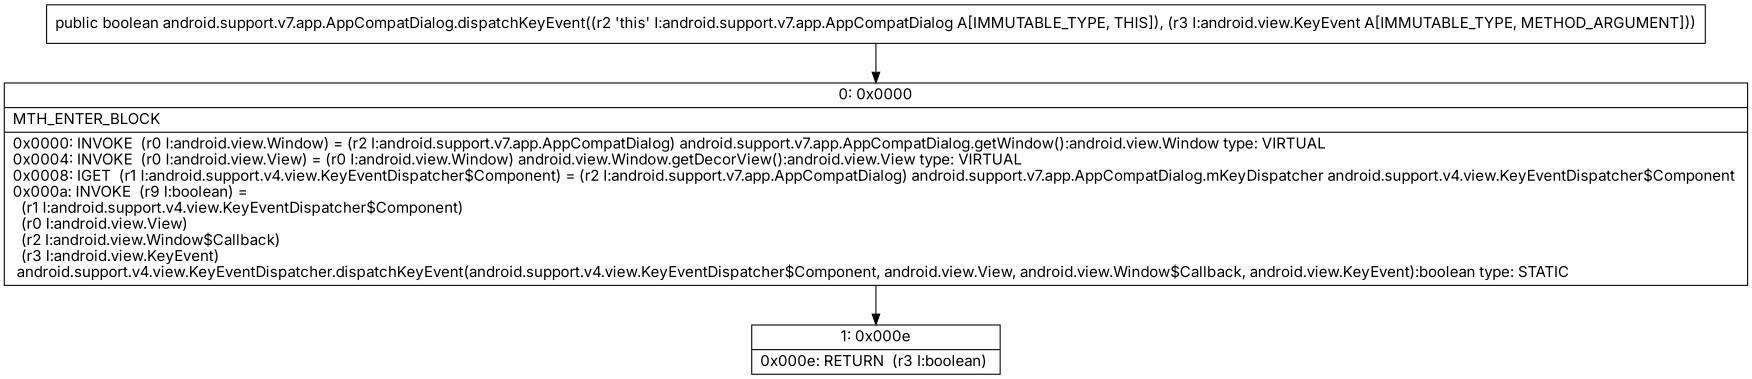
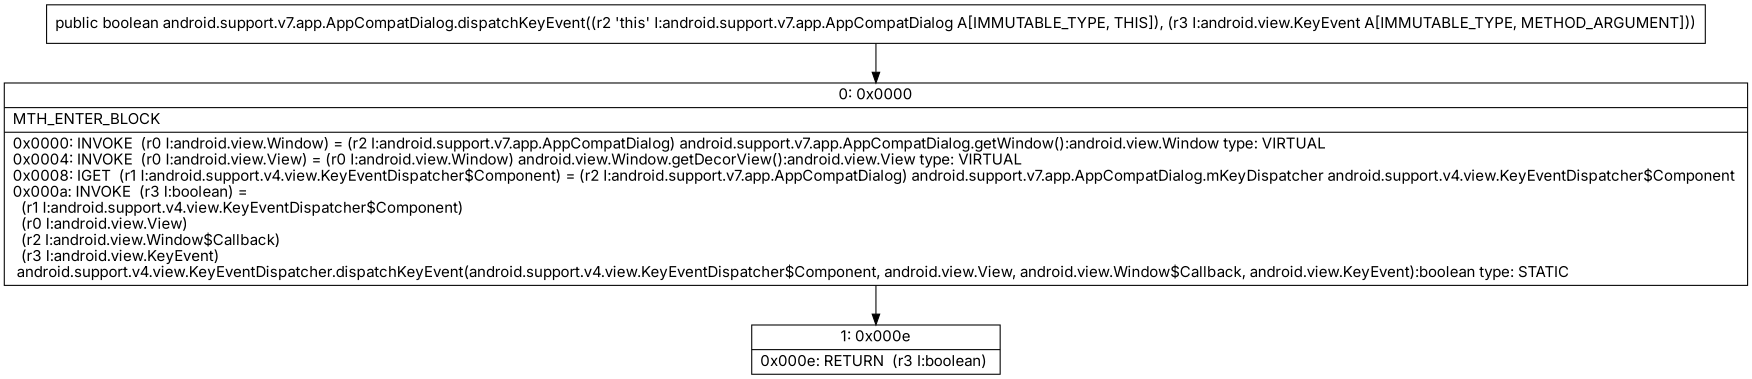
(132, 192) -> (132, 192)
